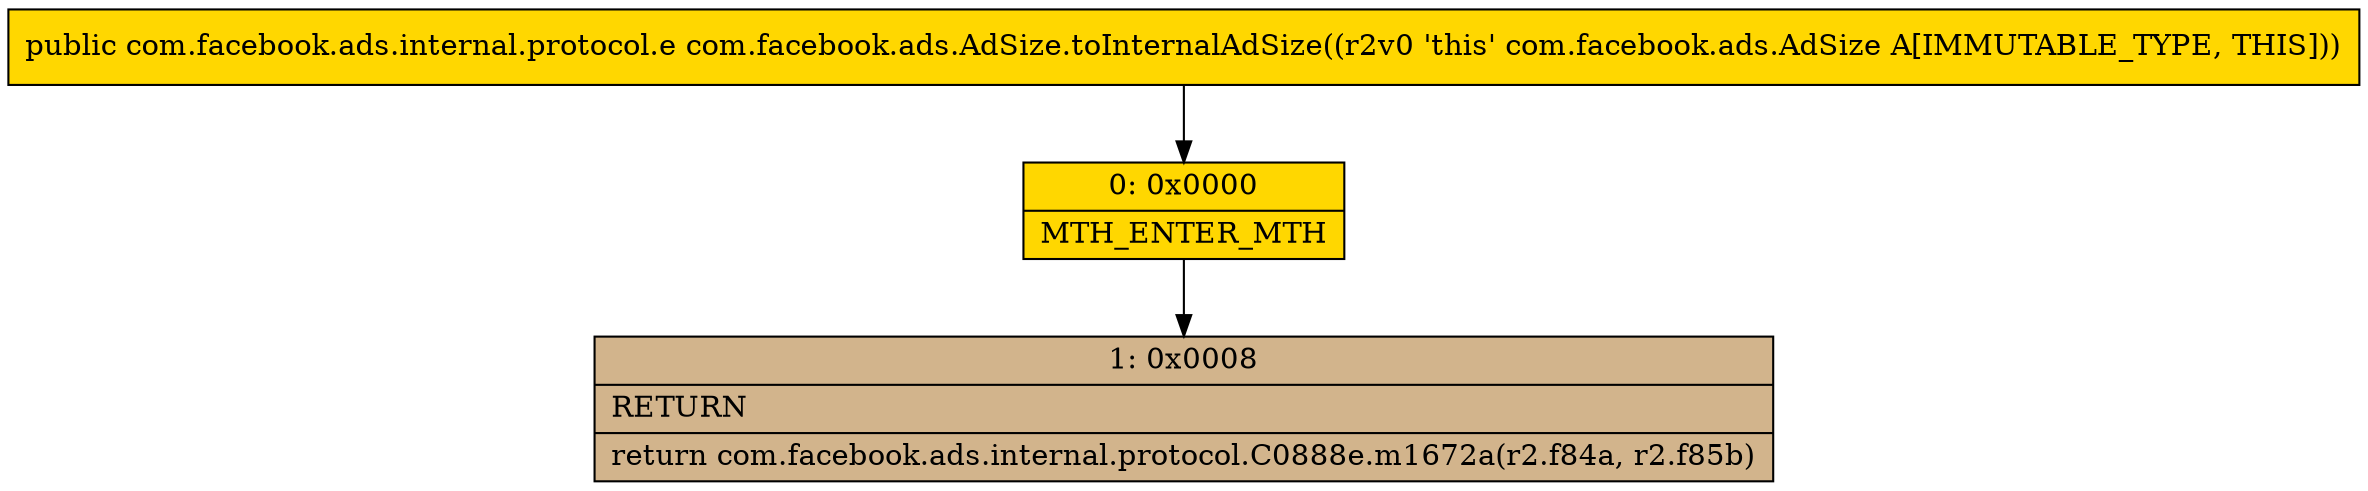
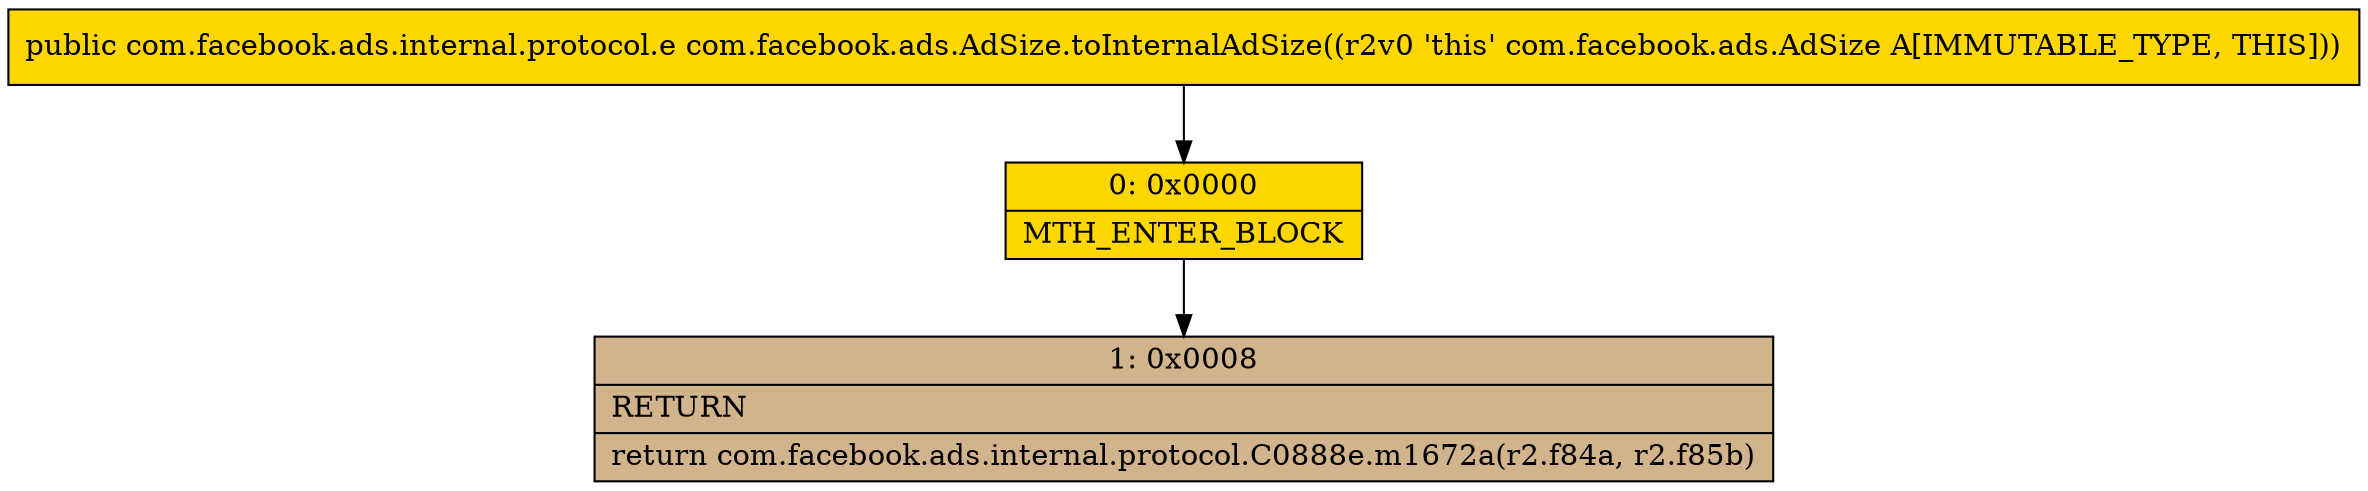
(1184, 234) -> (1184, 234)
